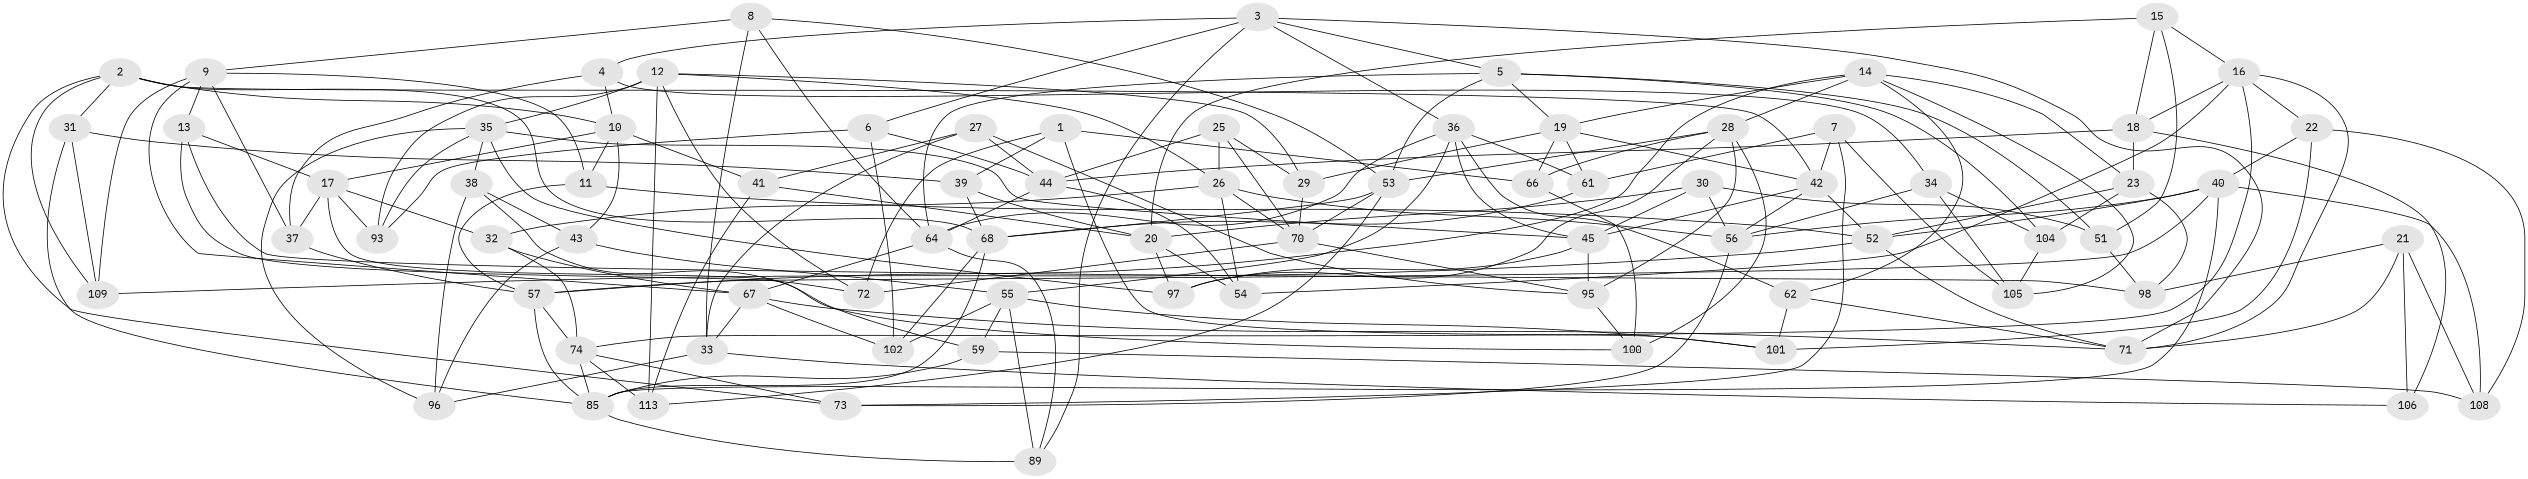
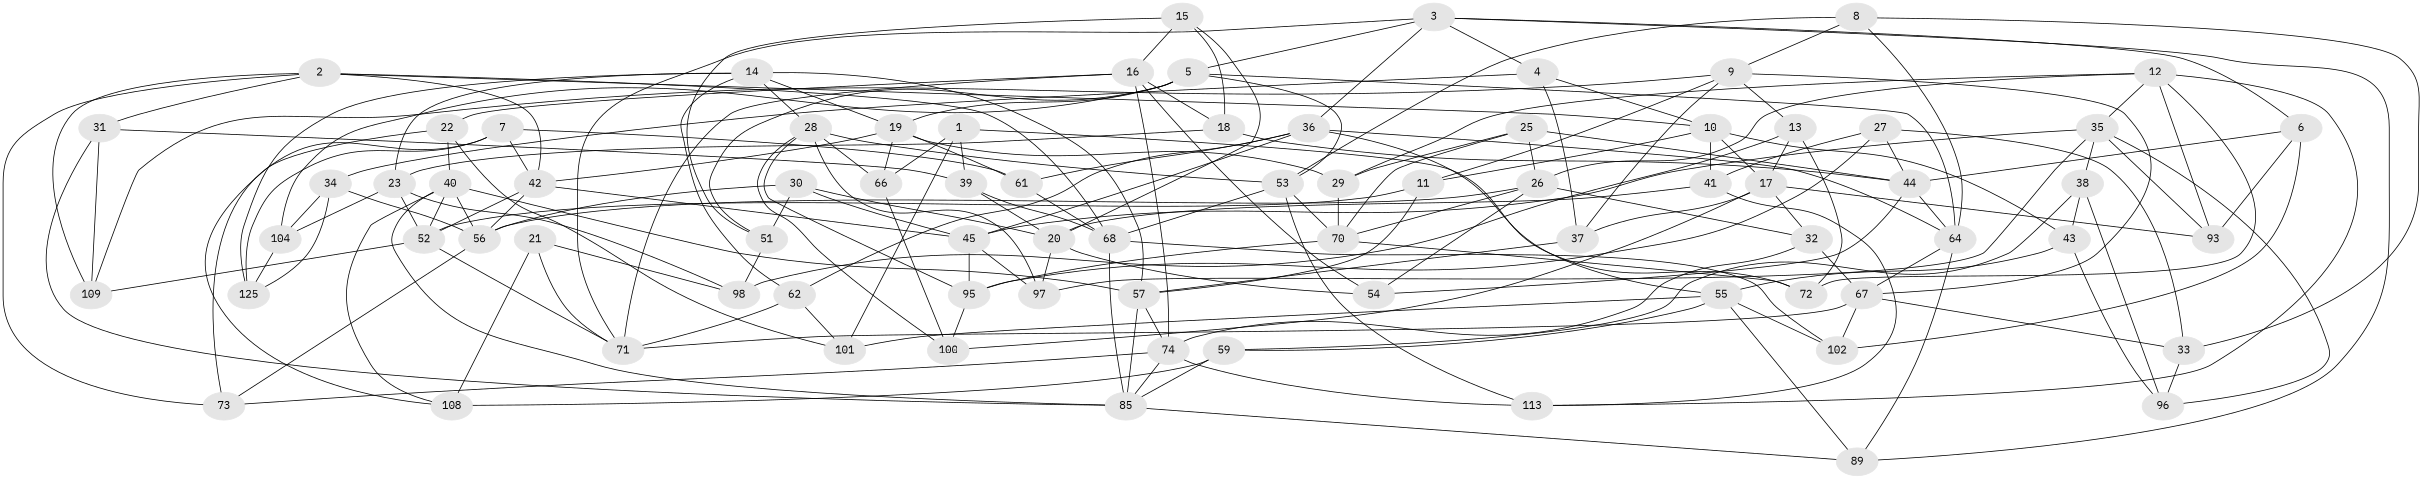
(2013, 295) -> (249, 295)
(2407, 406) -> none
